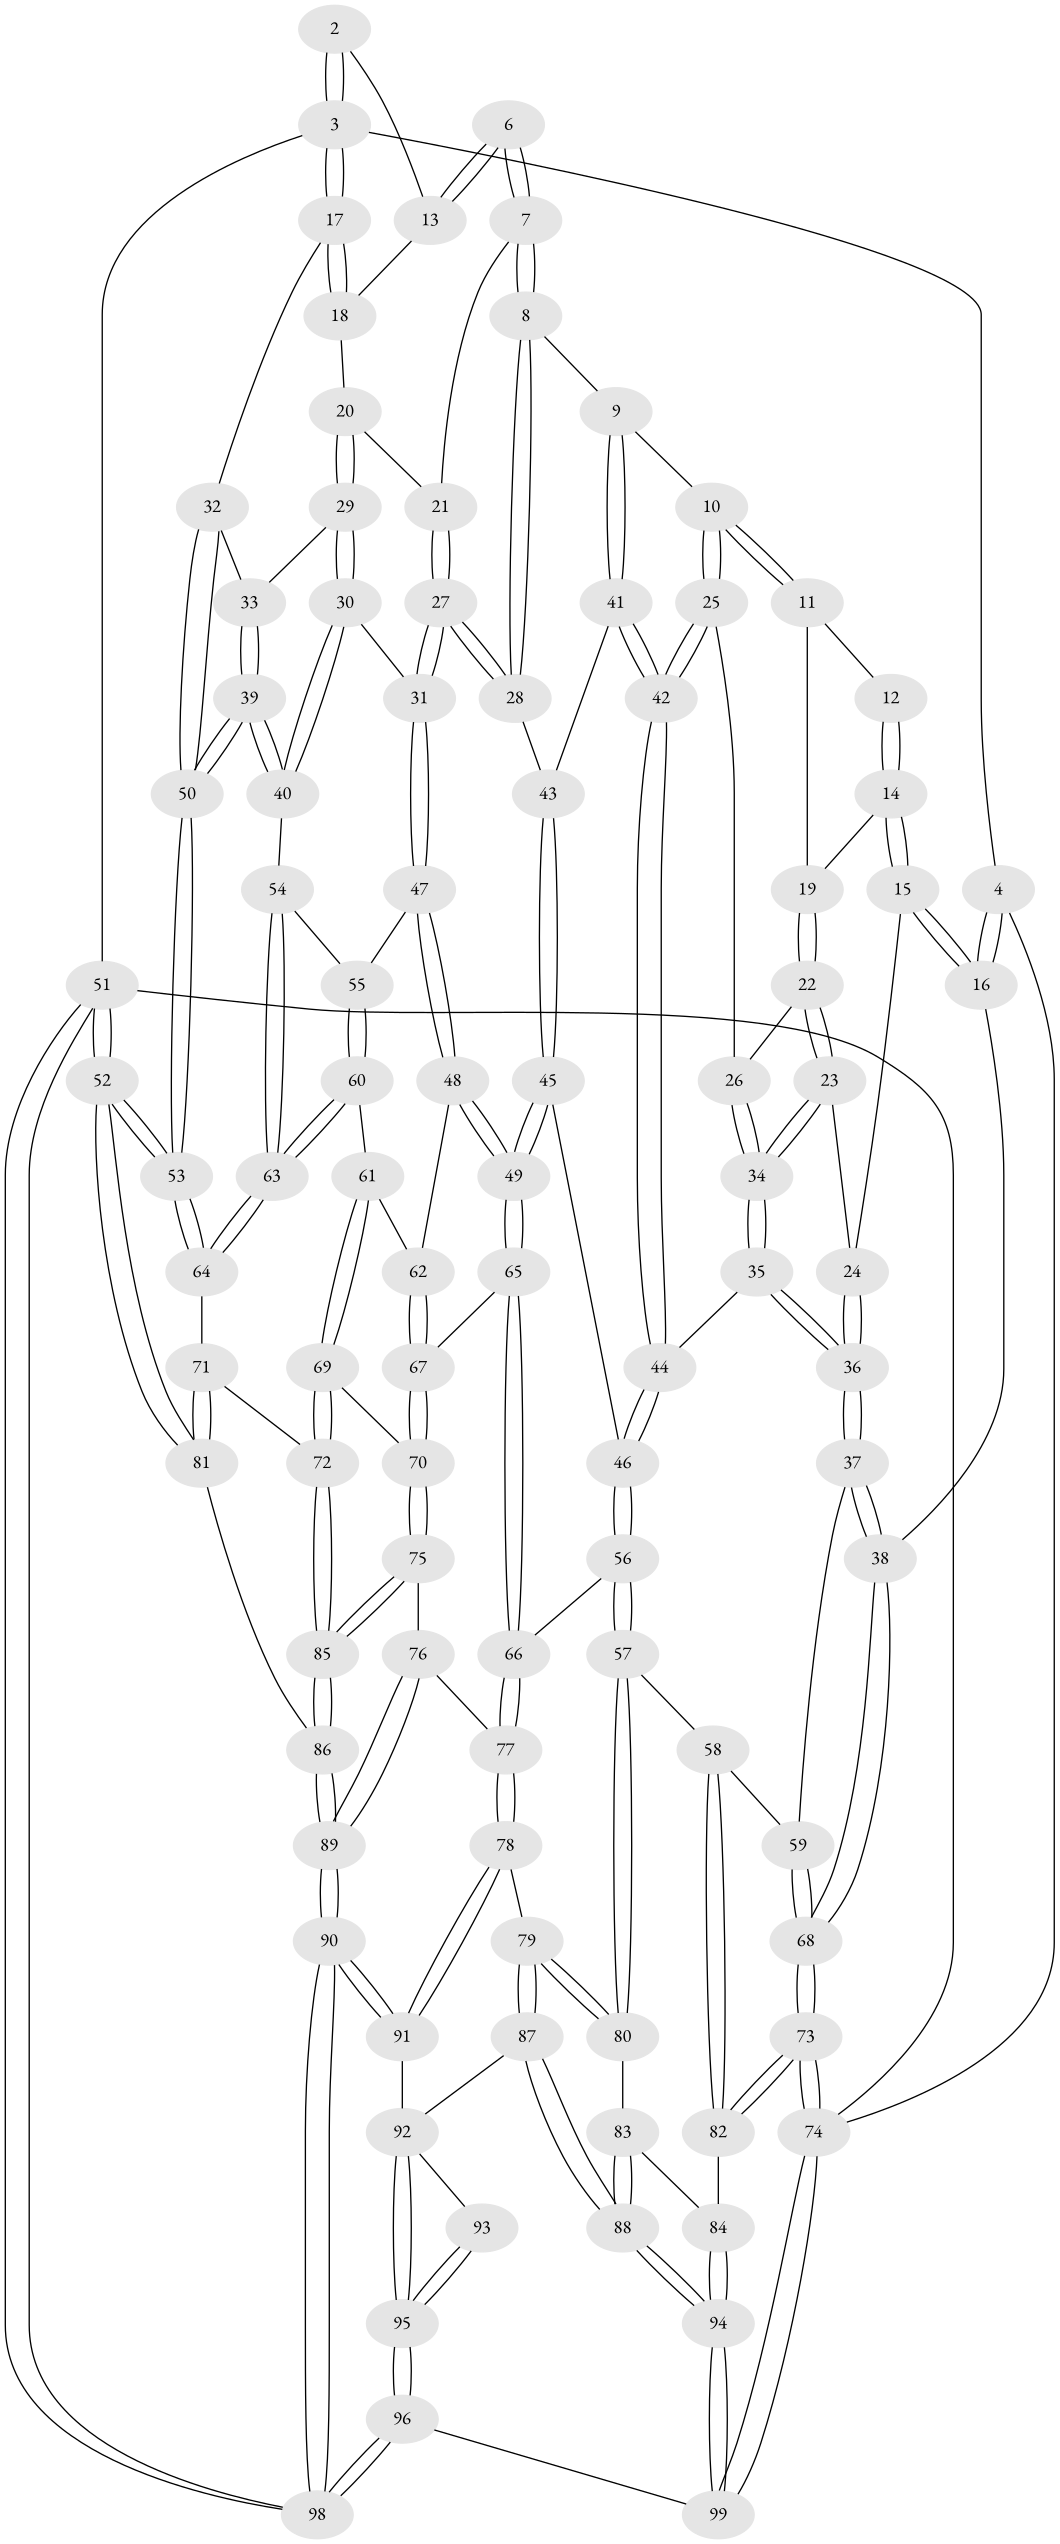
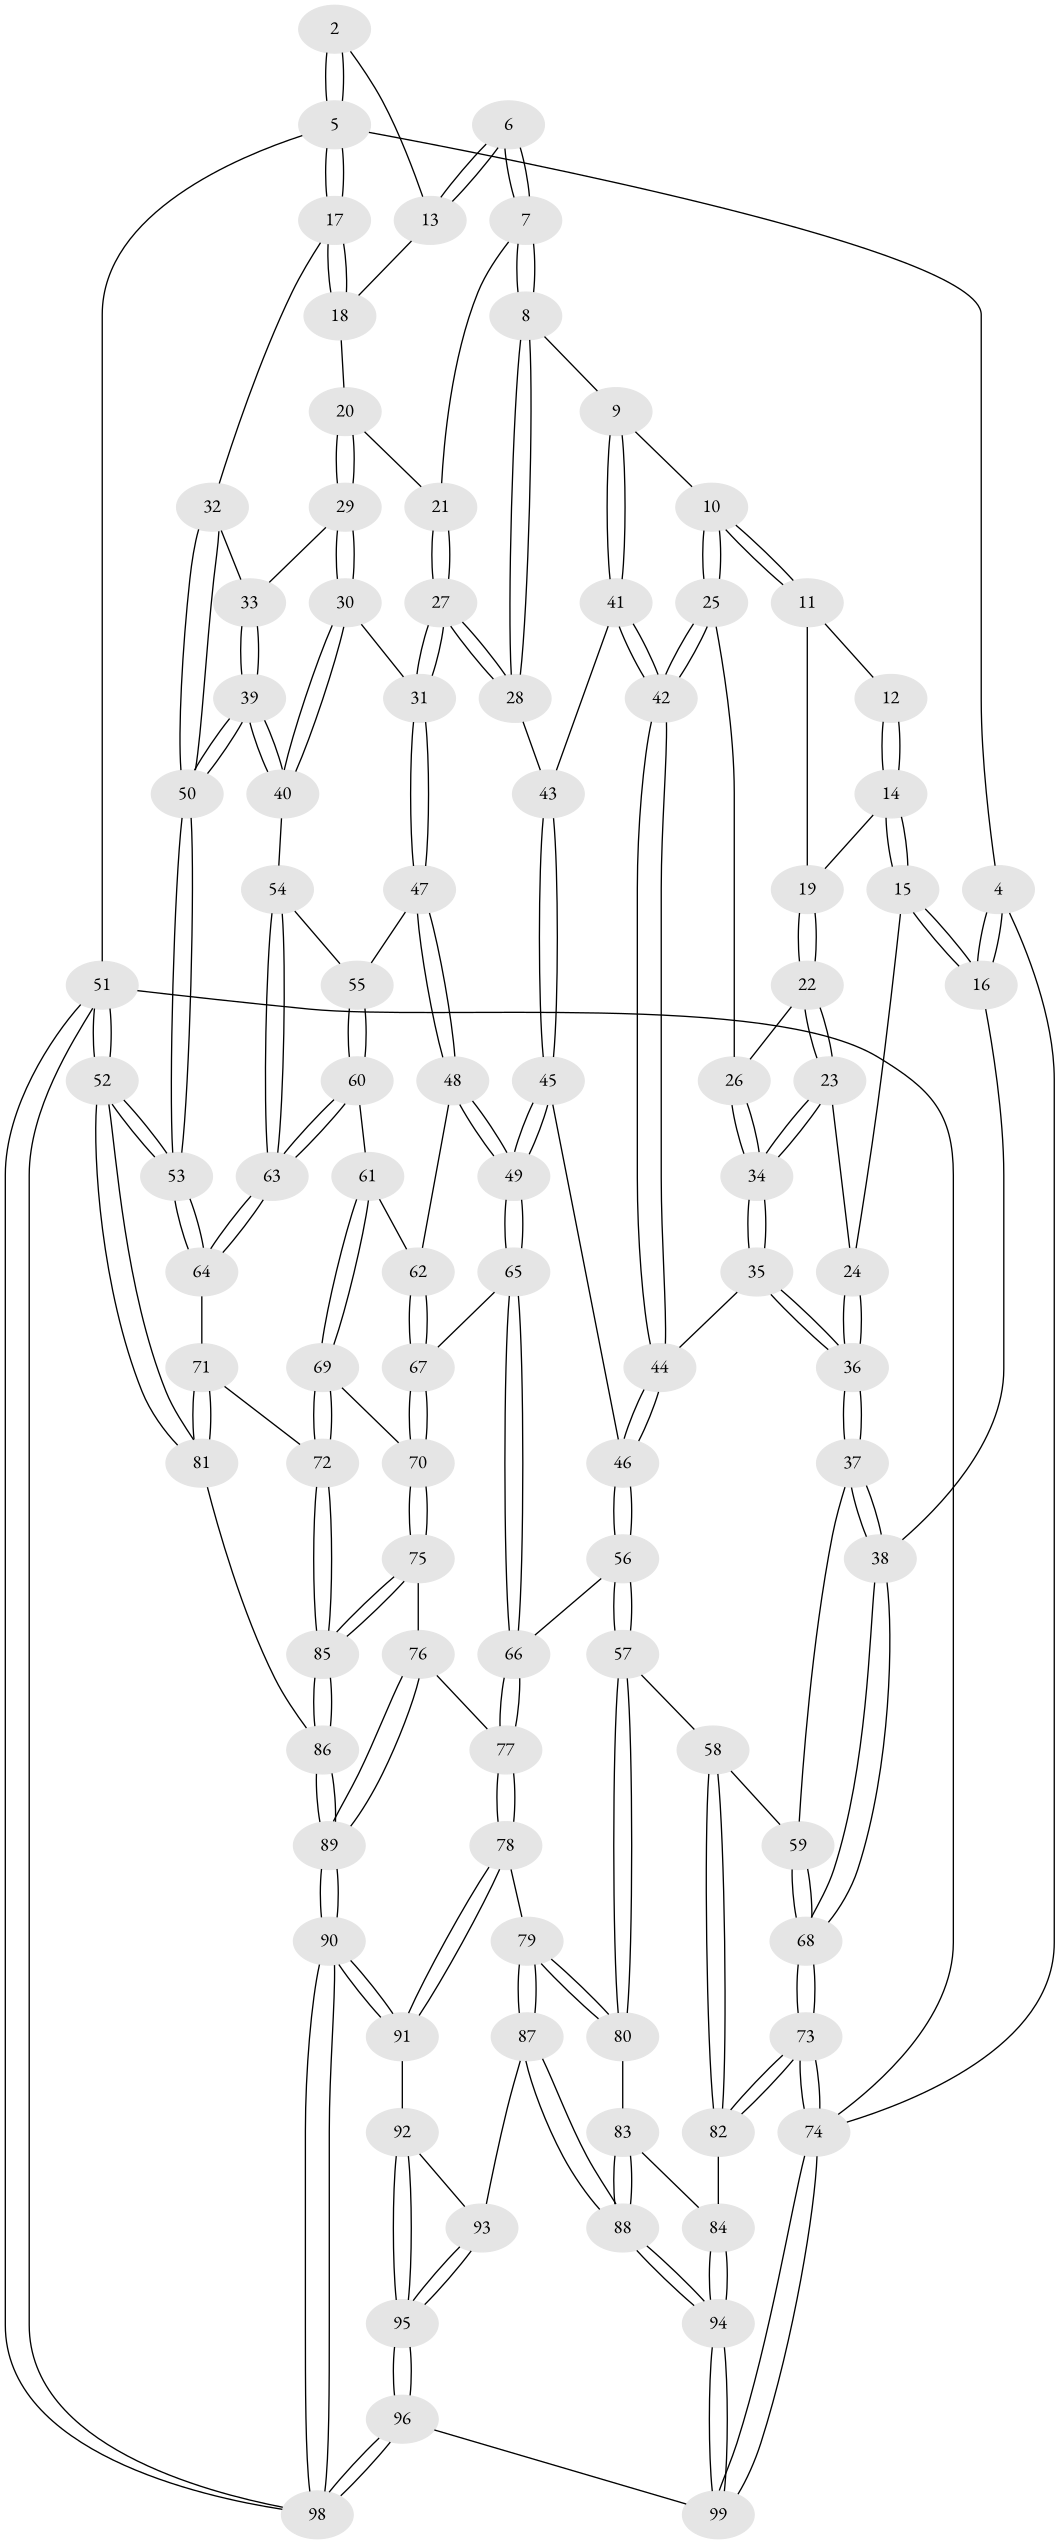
(335, 125) -> (335, 125)
(464, 2085) -> (502, 2132)
